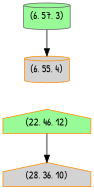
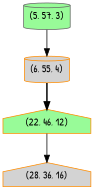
(47, 16) -> (47, 16)
none -> (47, 92)
(47, 176) -> (47, 176)
